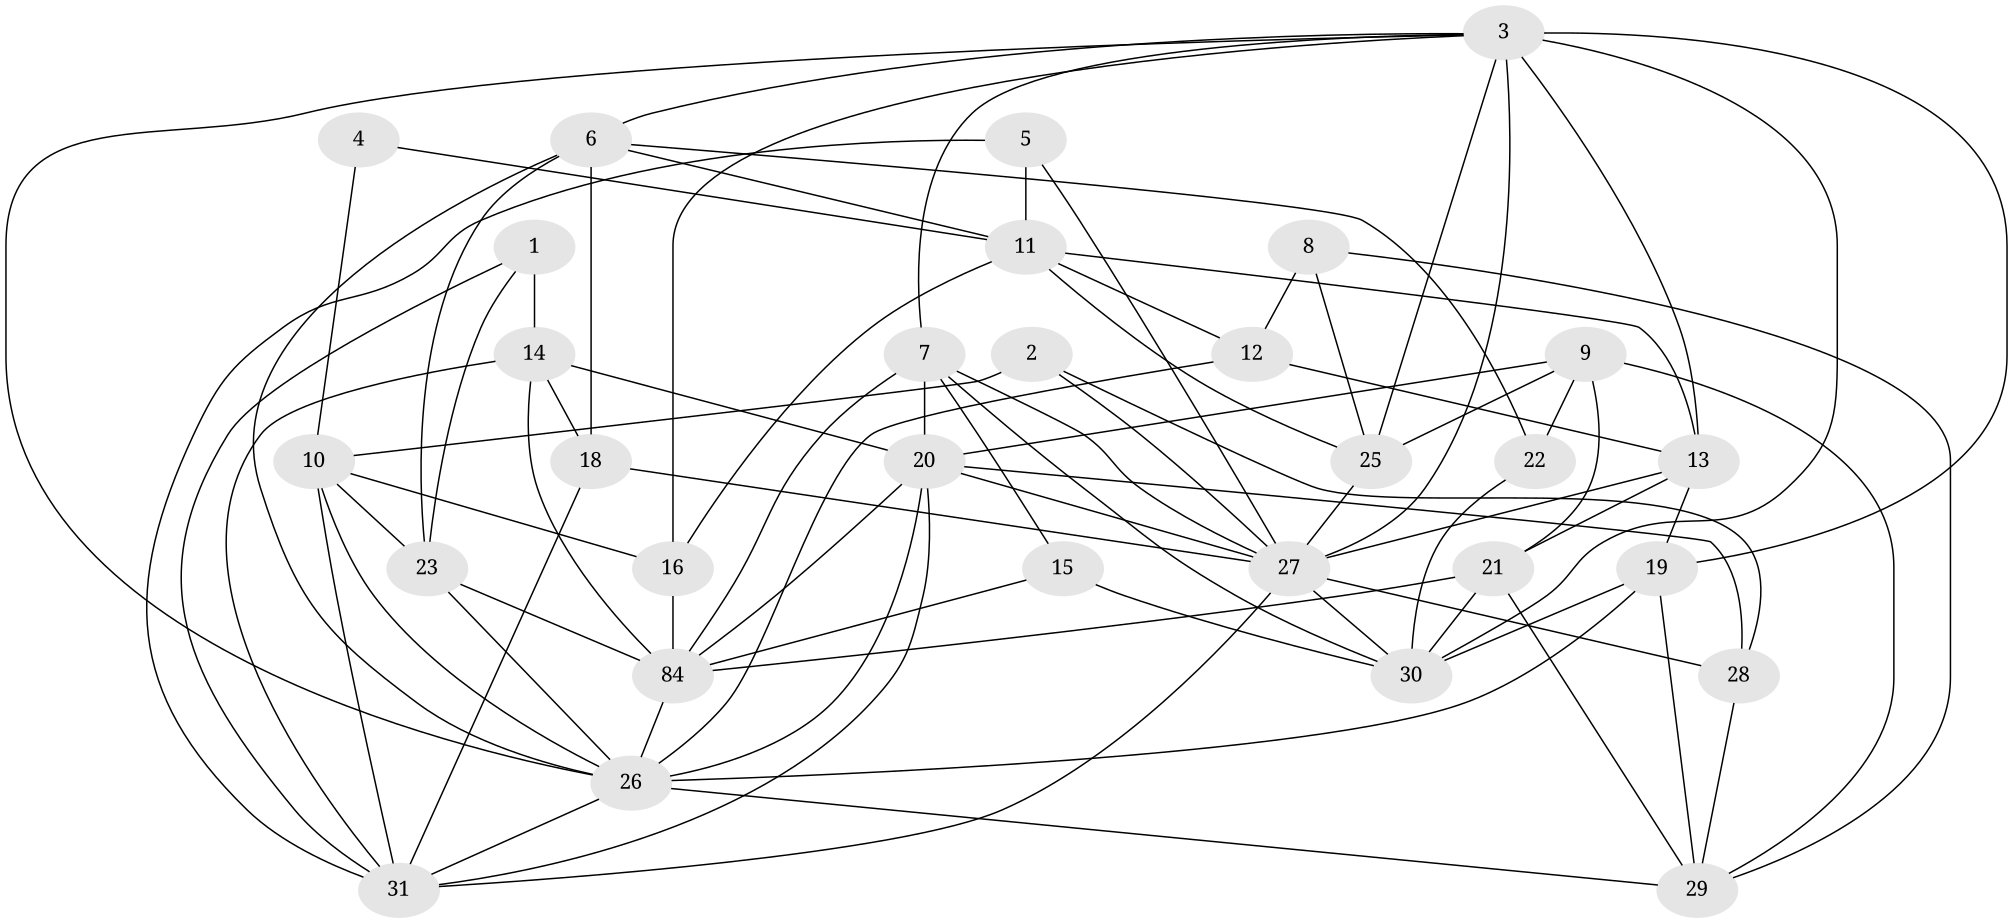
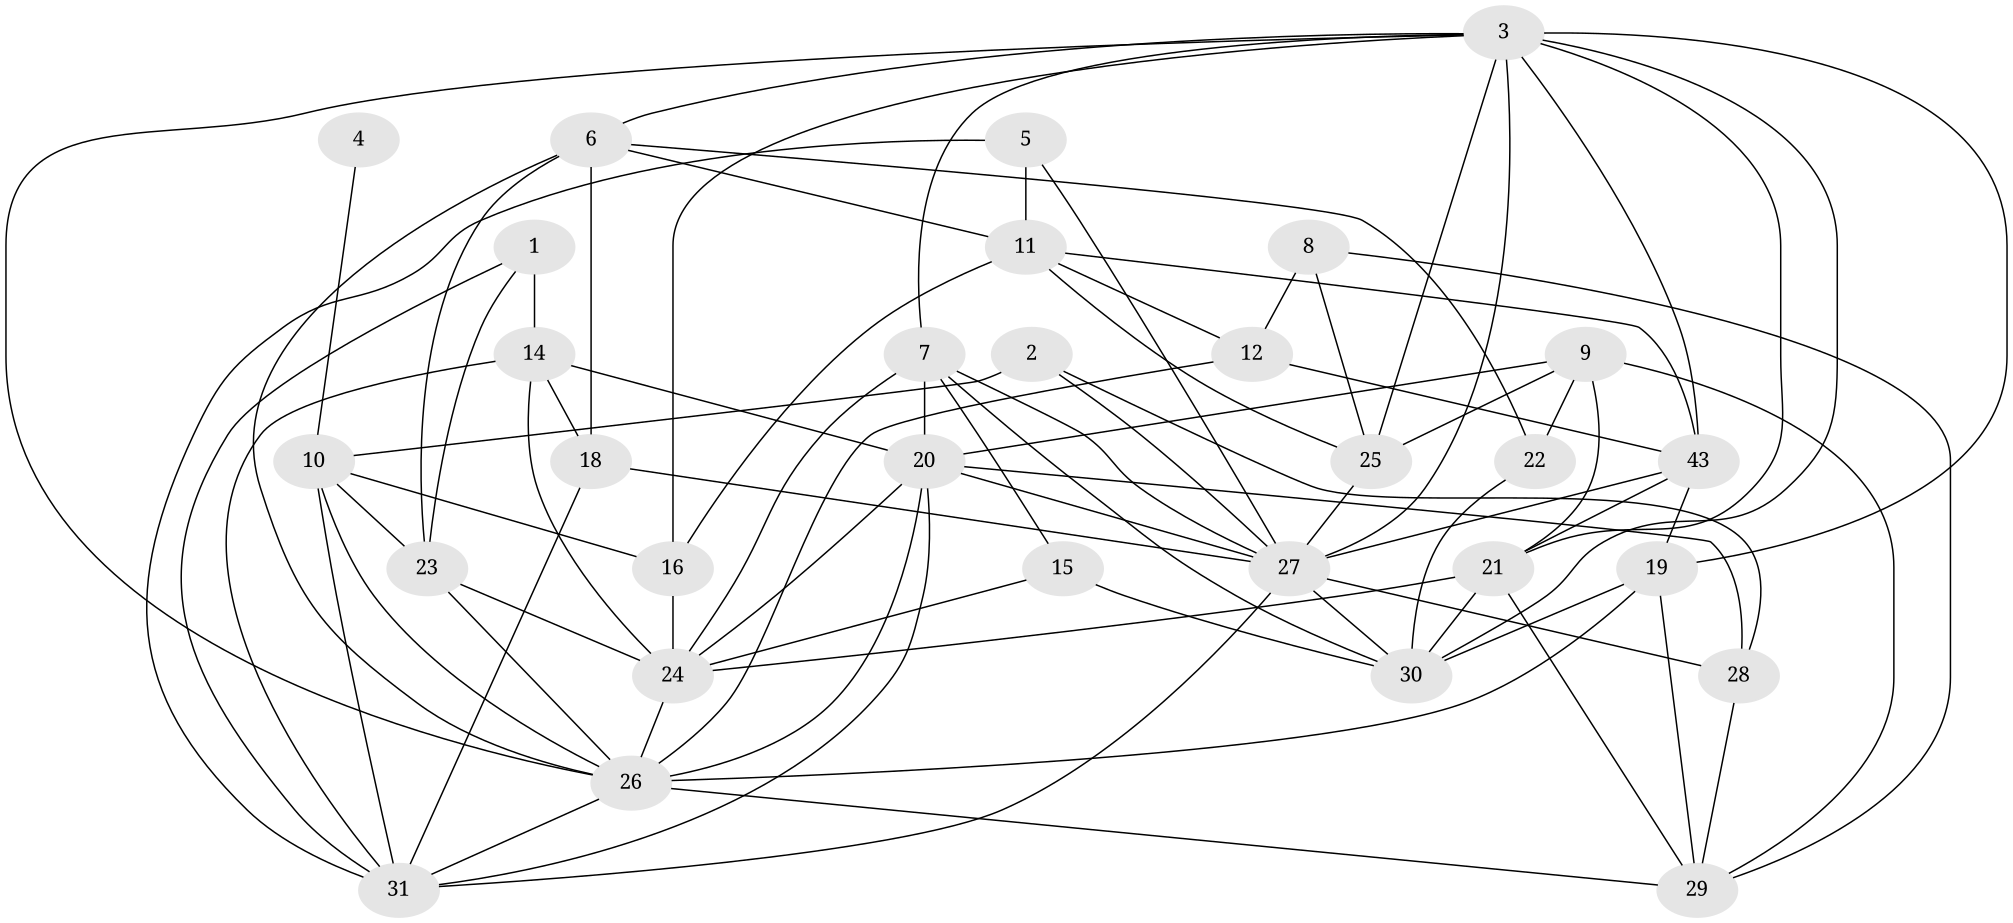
(678, 191) -> none
none -> (1781, 325)
(1699, 462) -> (1699, 462)
(673, 676) -> (673, 676)
